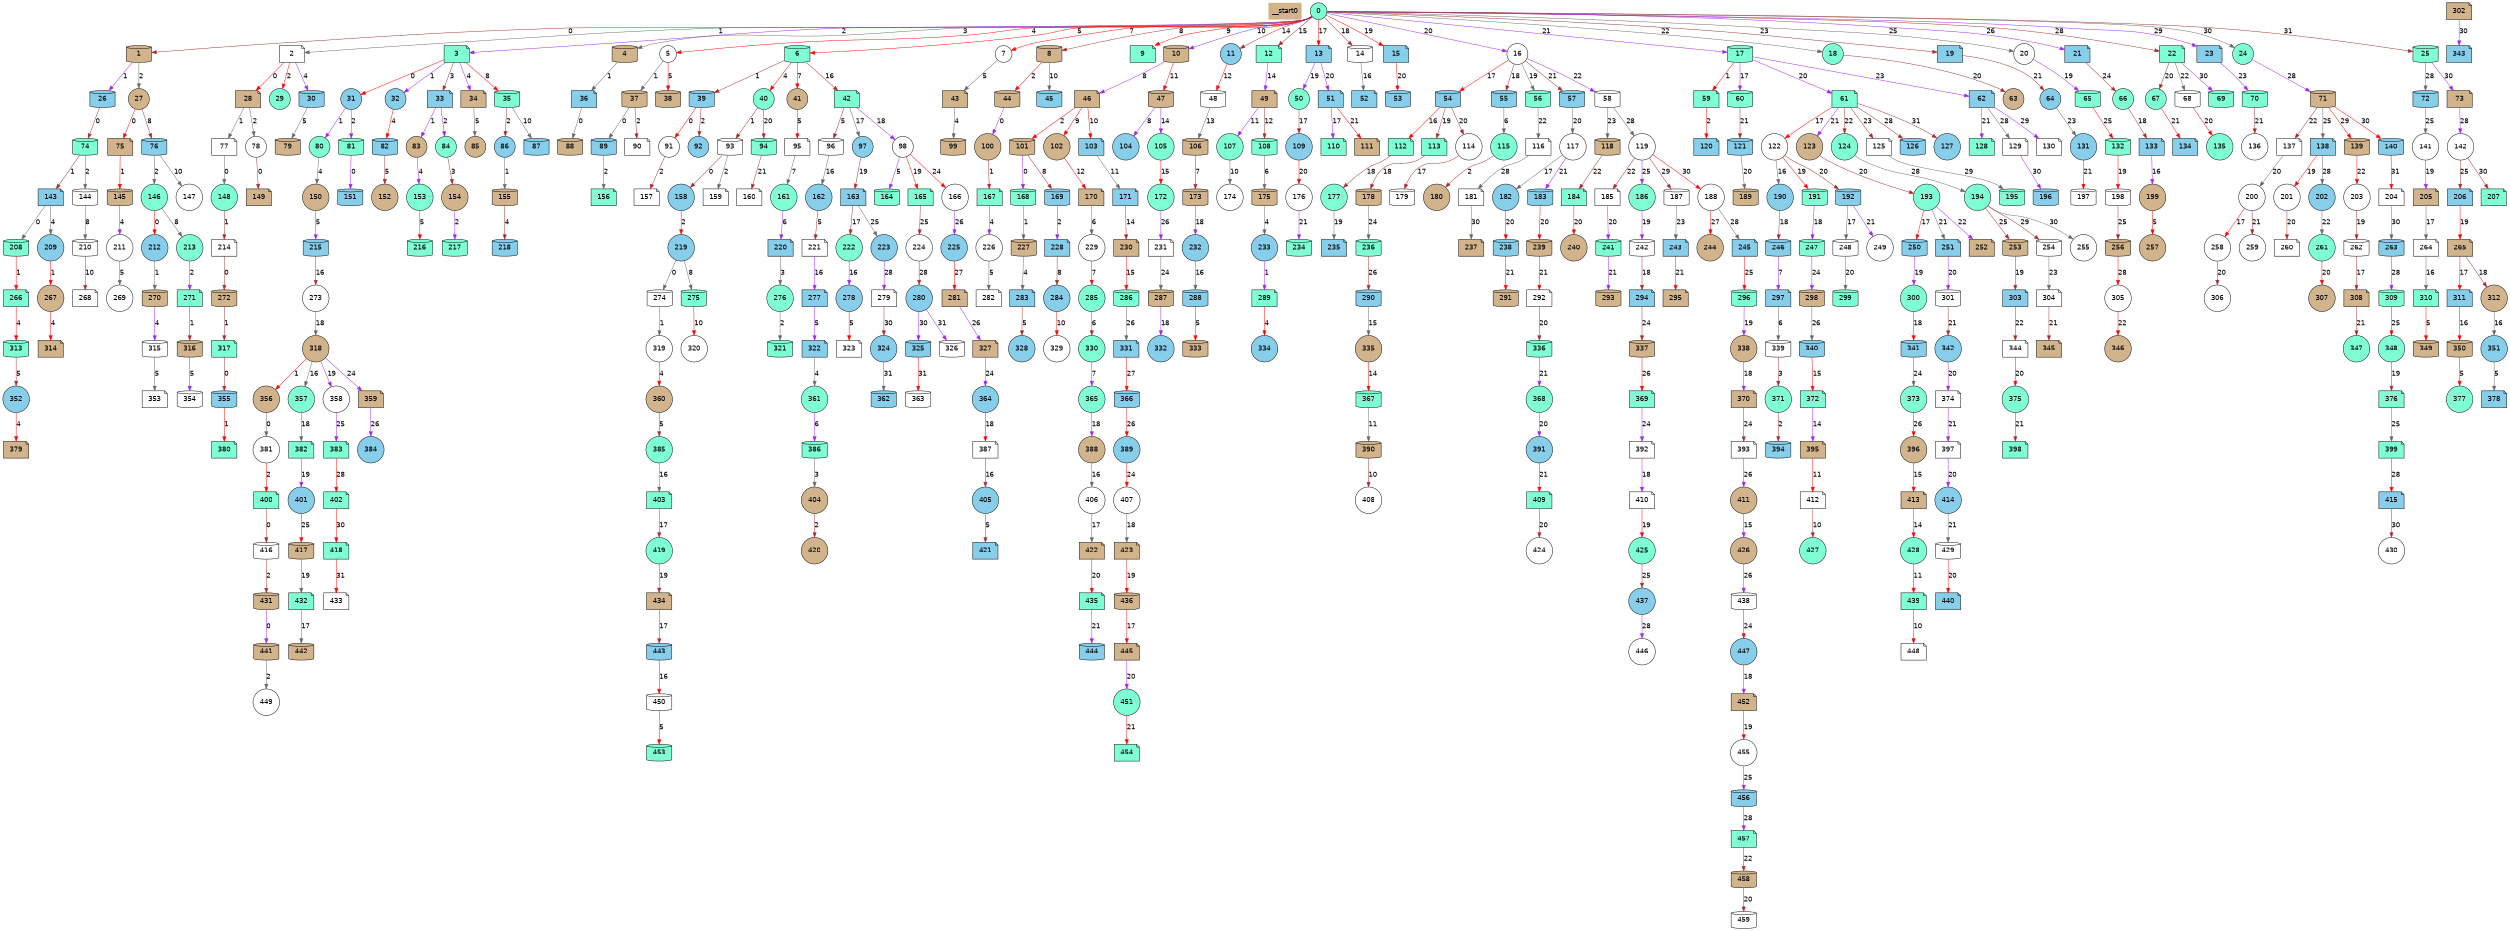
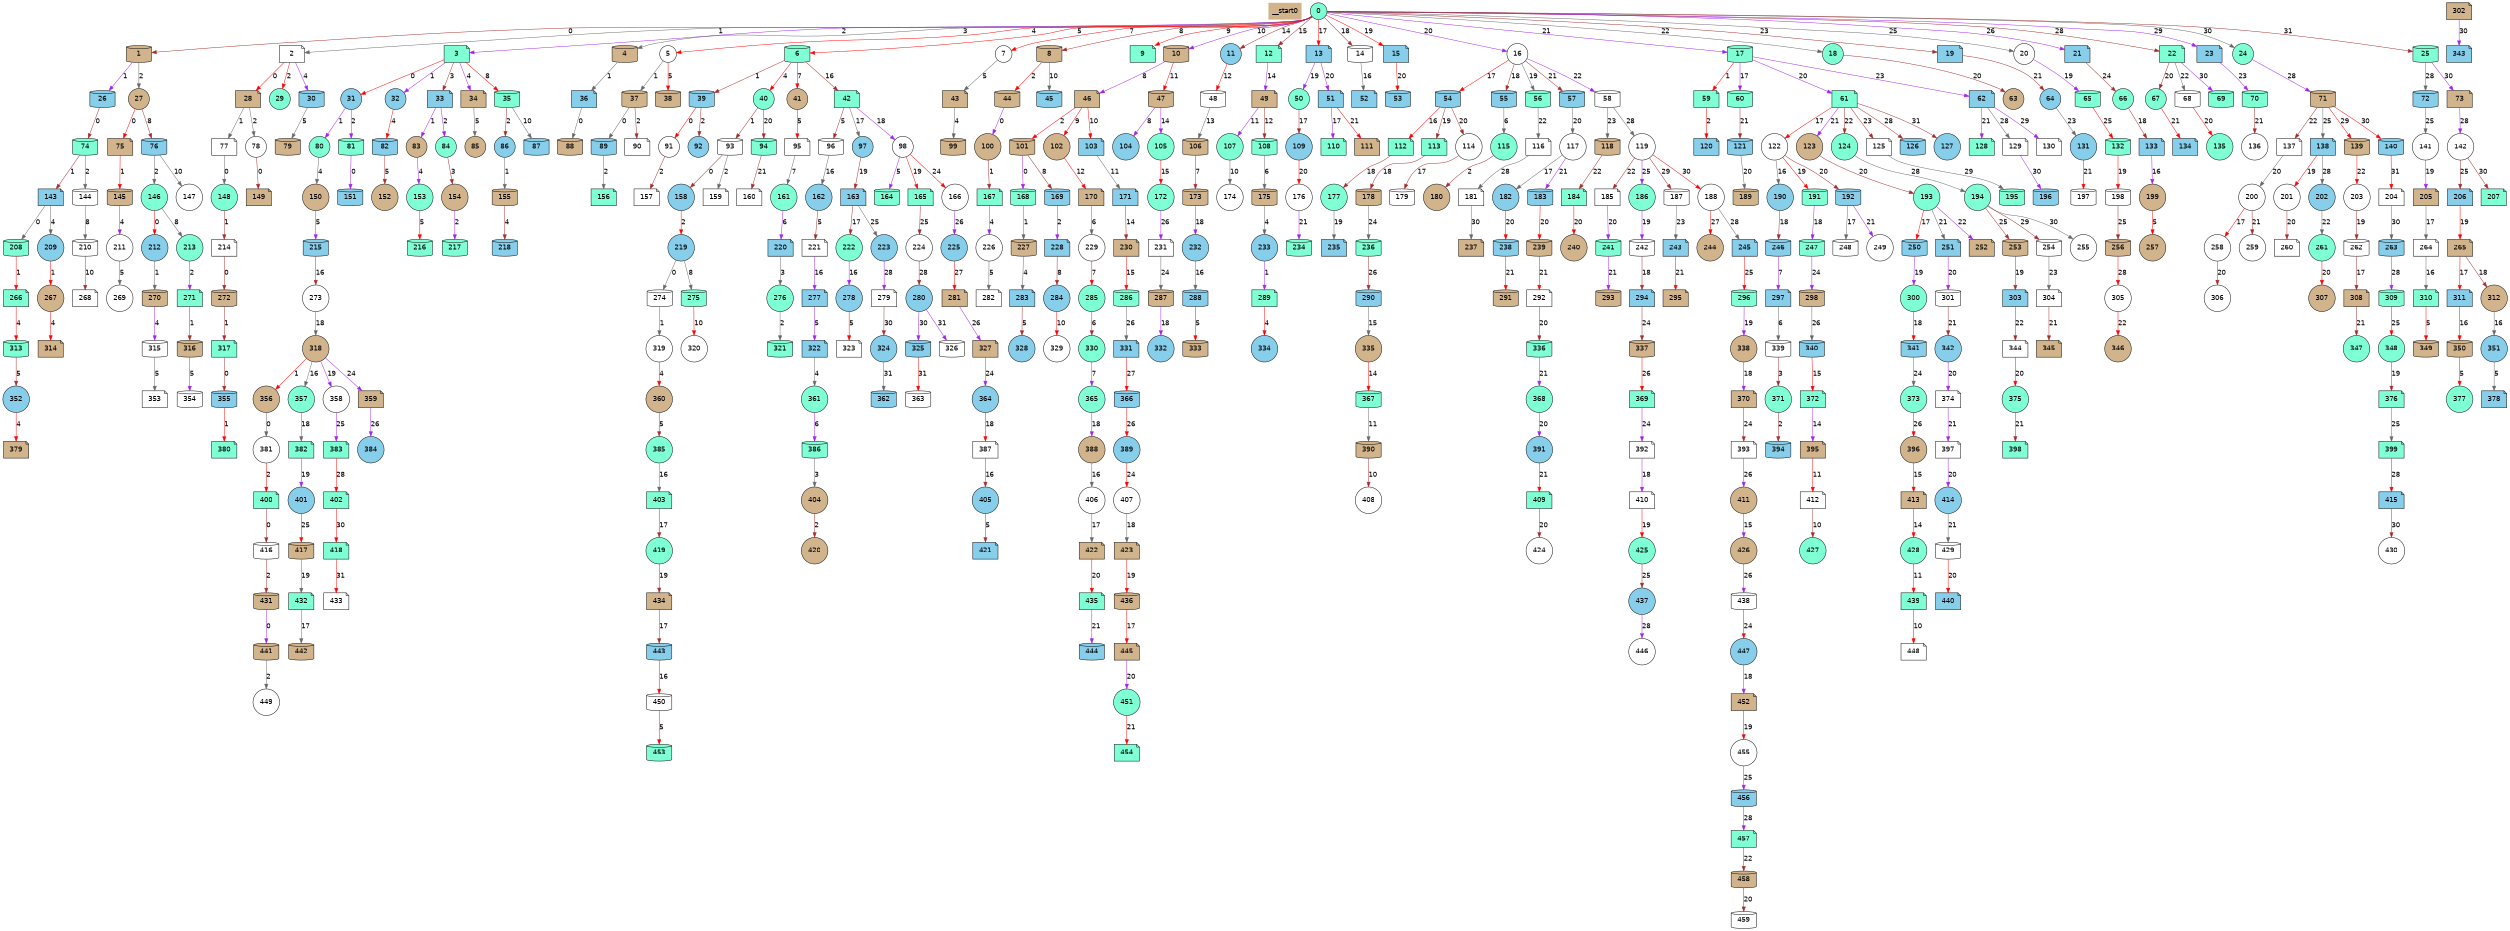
(1845, 298) -> none
